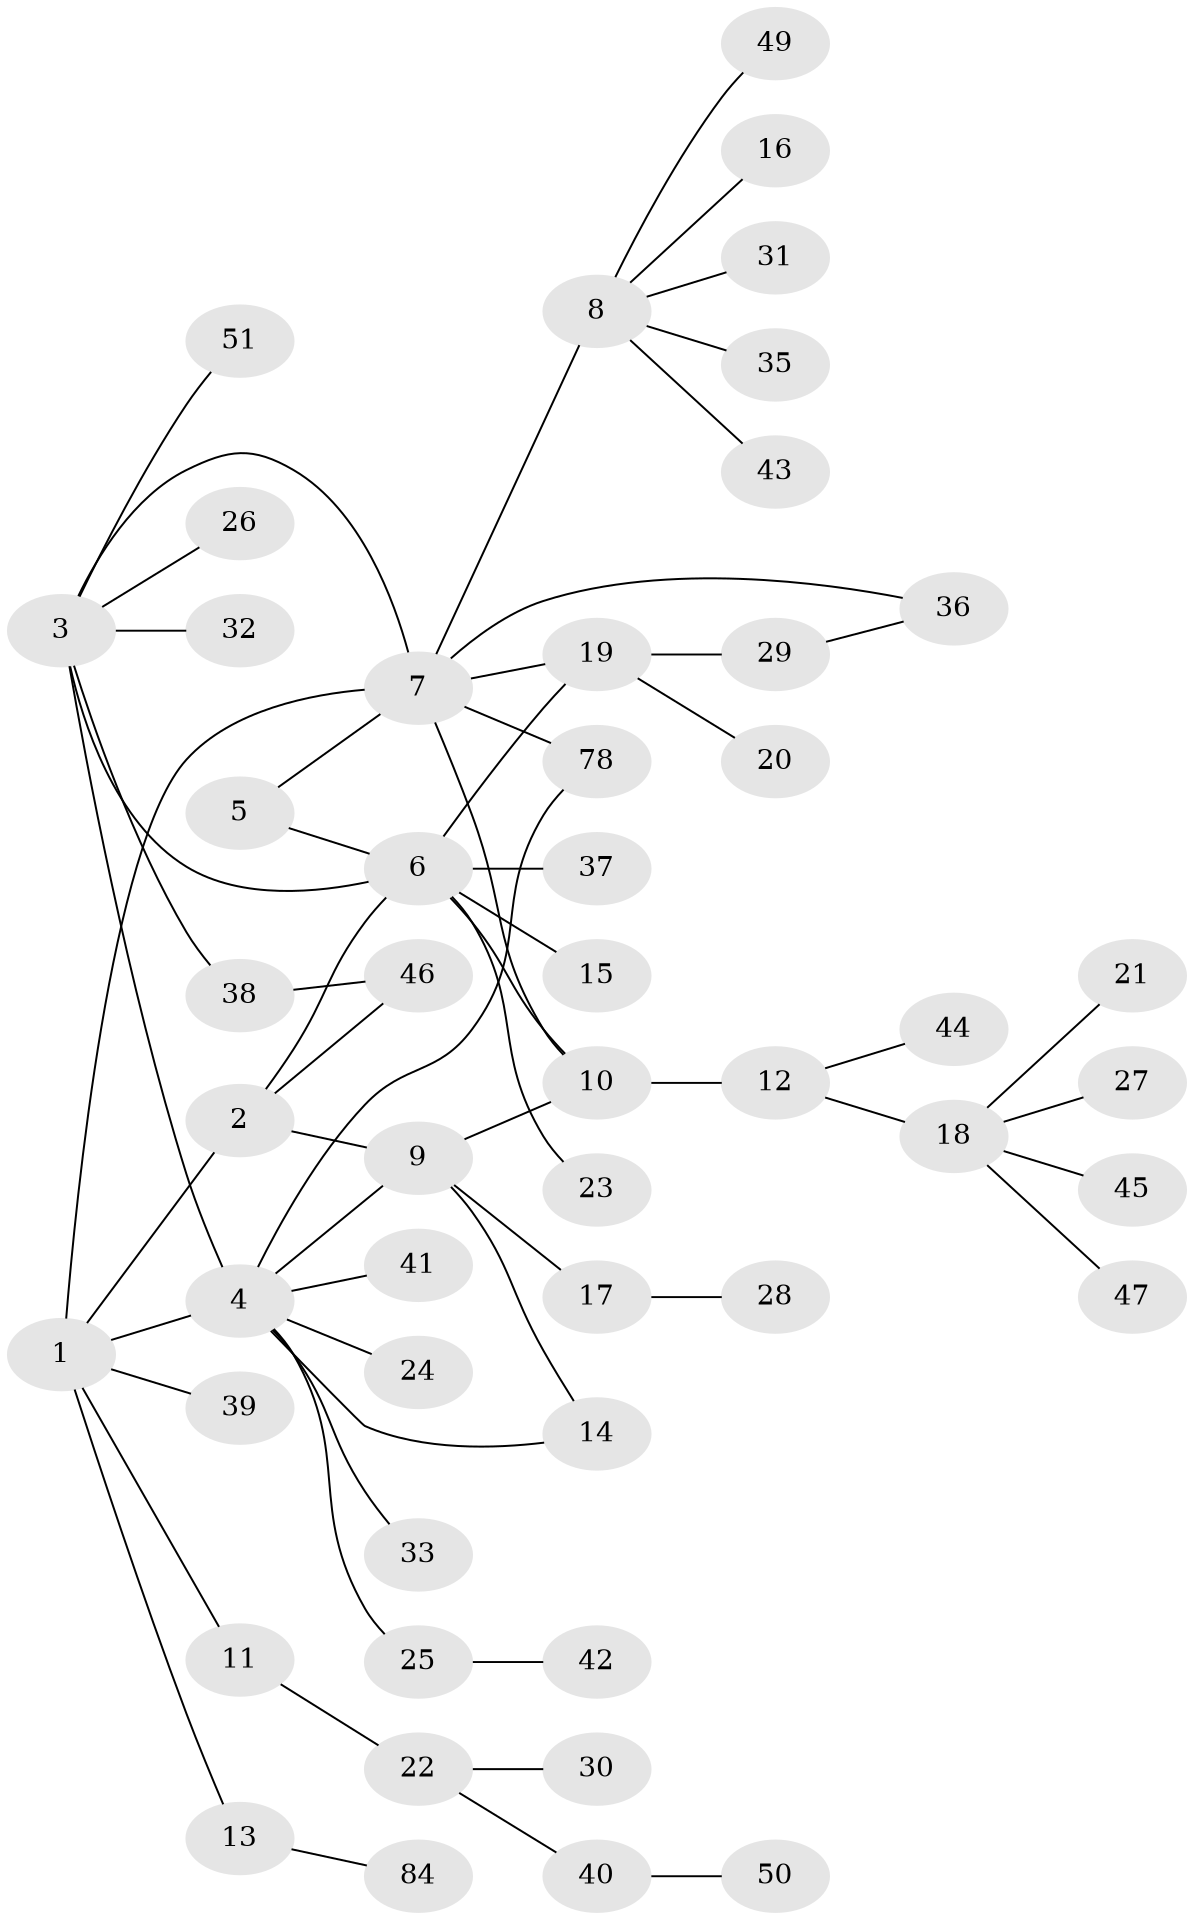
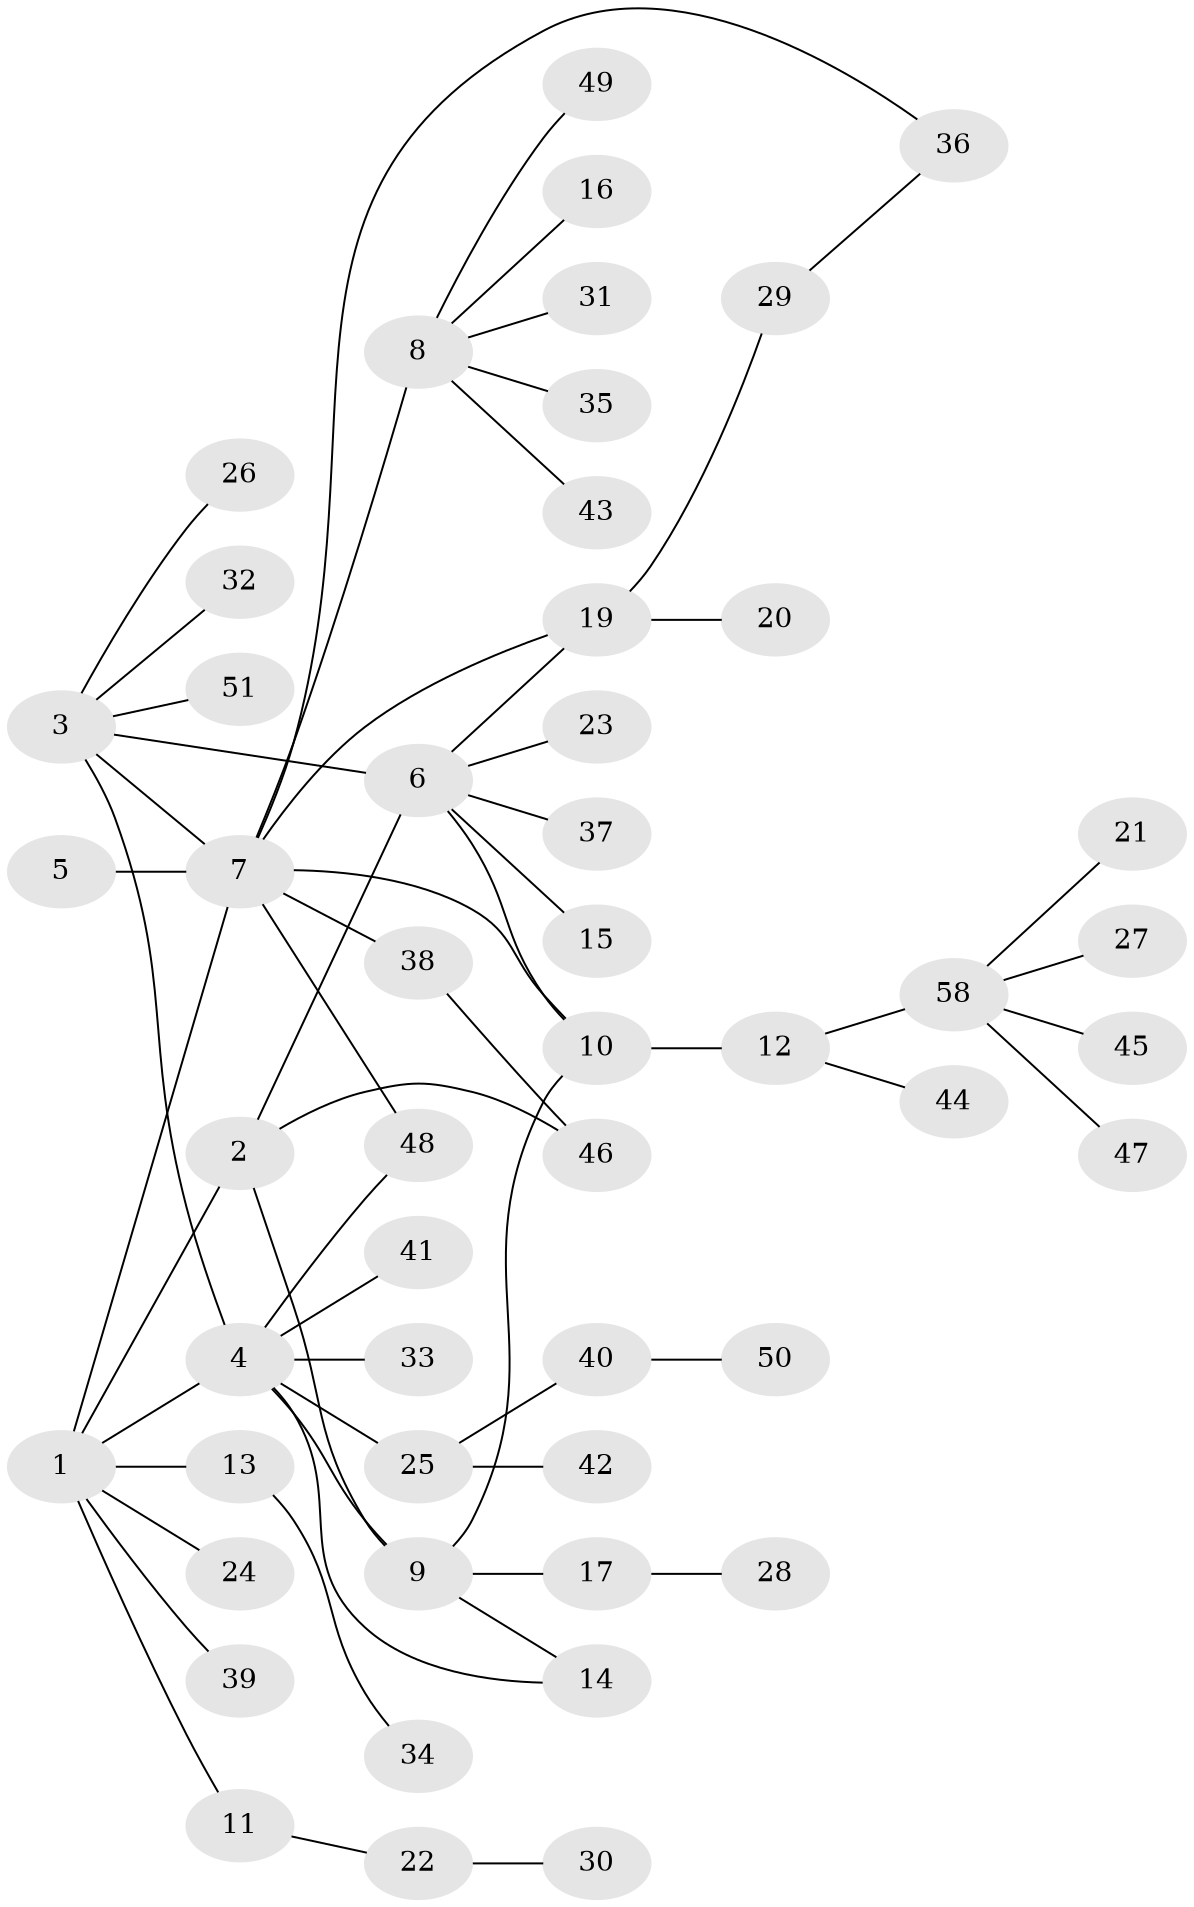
(597, 762) -> (418, 1145)
(329, 841) -> none
(152, 866) -> (329, 917)
(954, 1136) -> (954, 995)
(329, 1337) -> (151, 1520)
(508, 1823) -> (520, 1406)
(418, 1876) -> (418, 1756)
